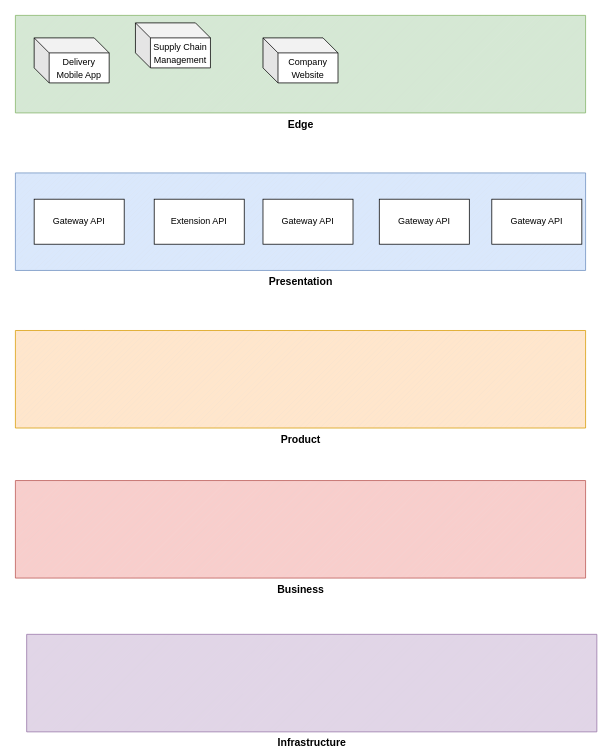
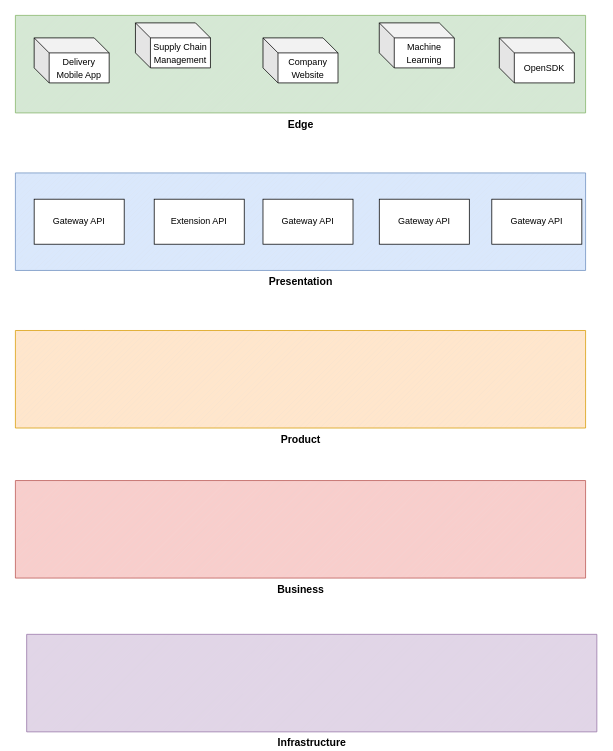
none -> (417, 45)
none -> (537, 60)
